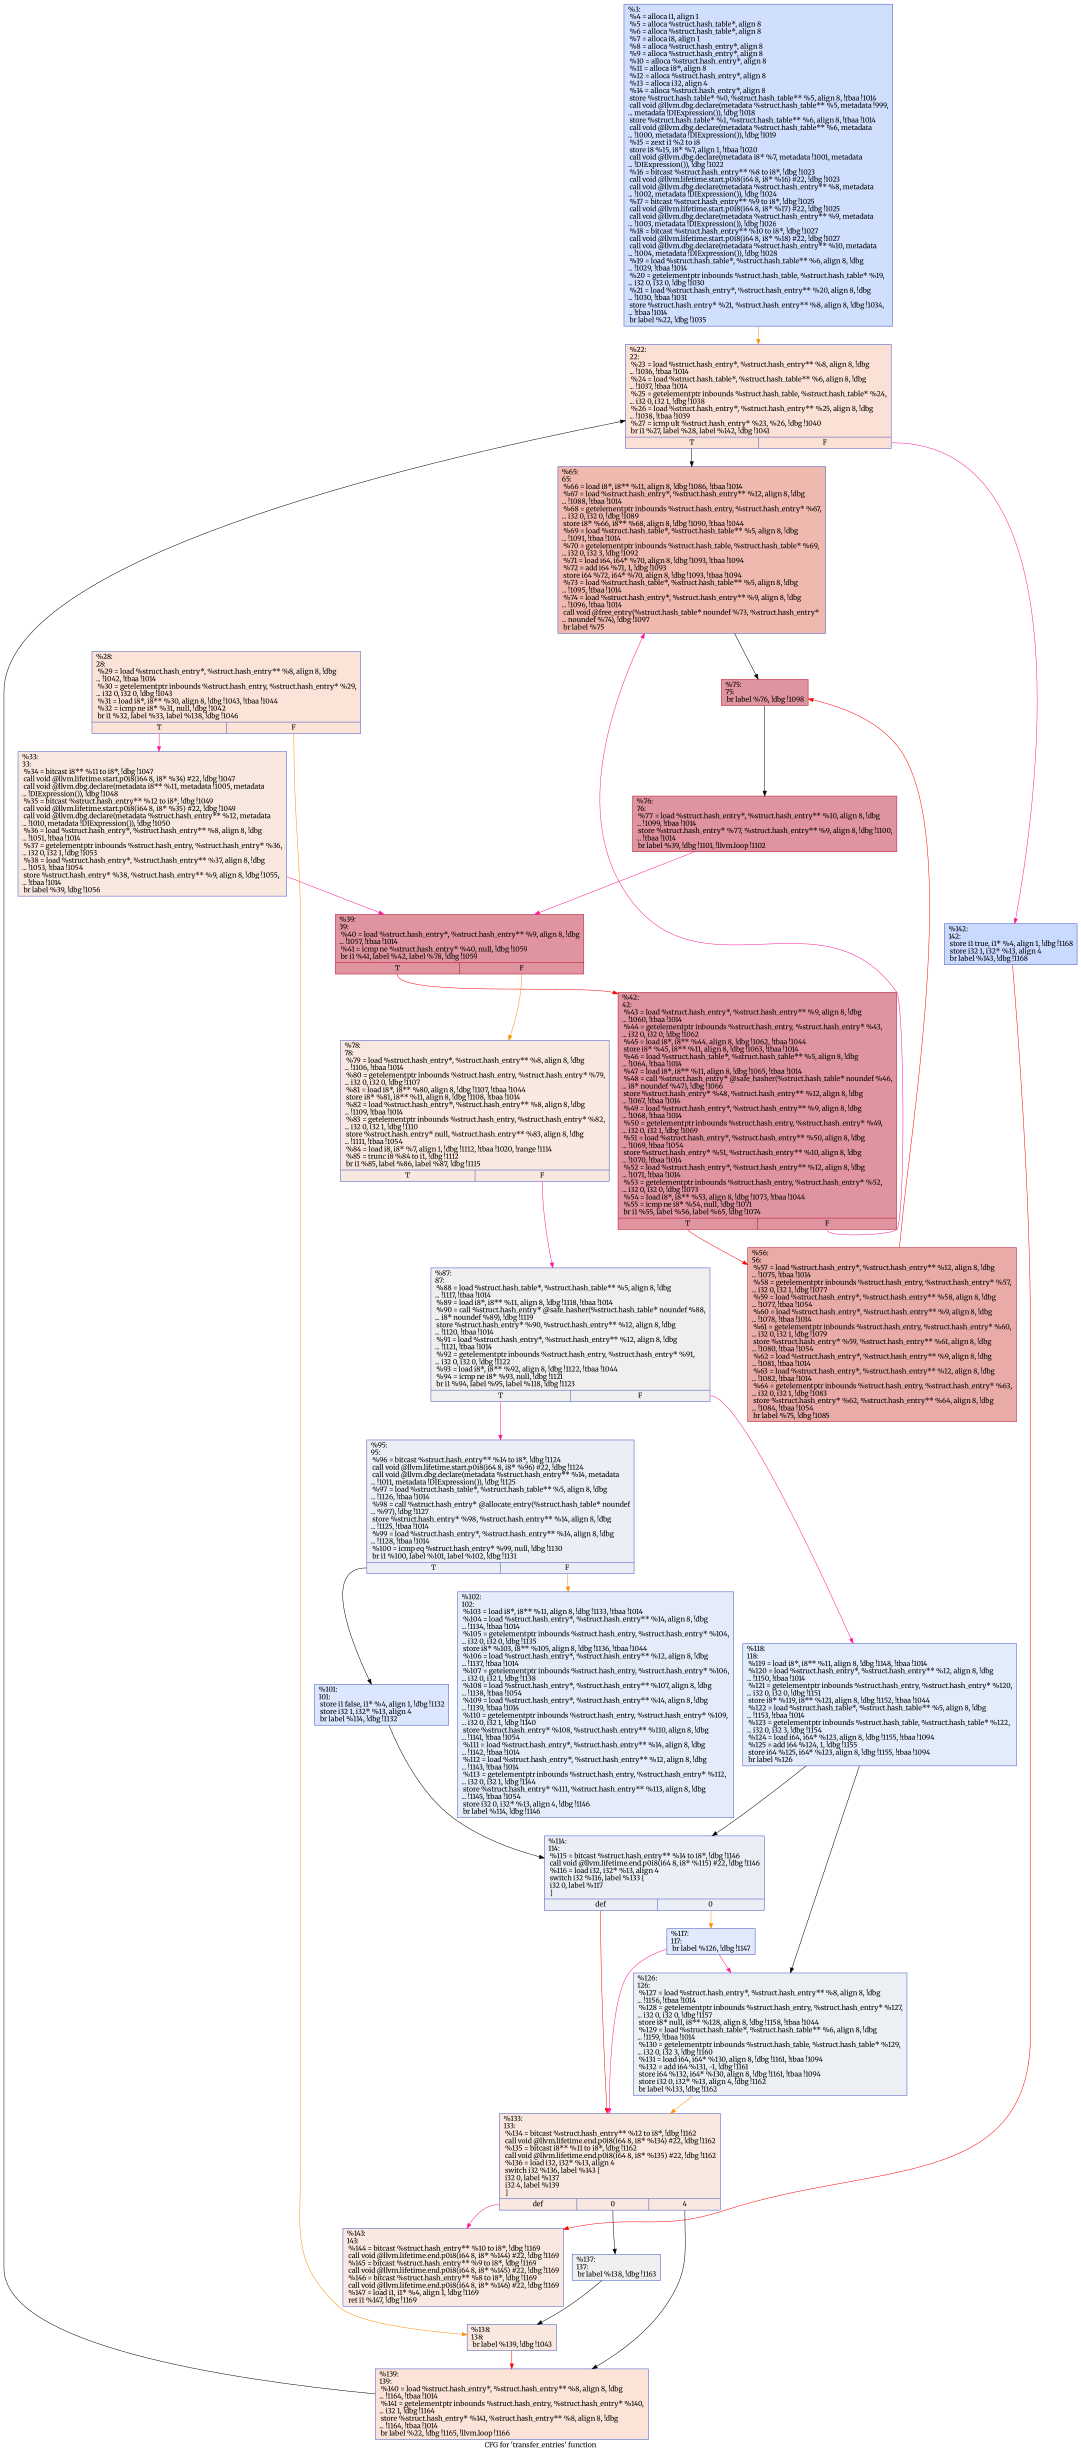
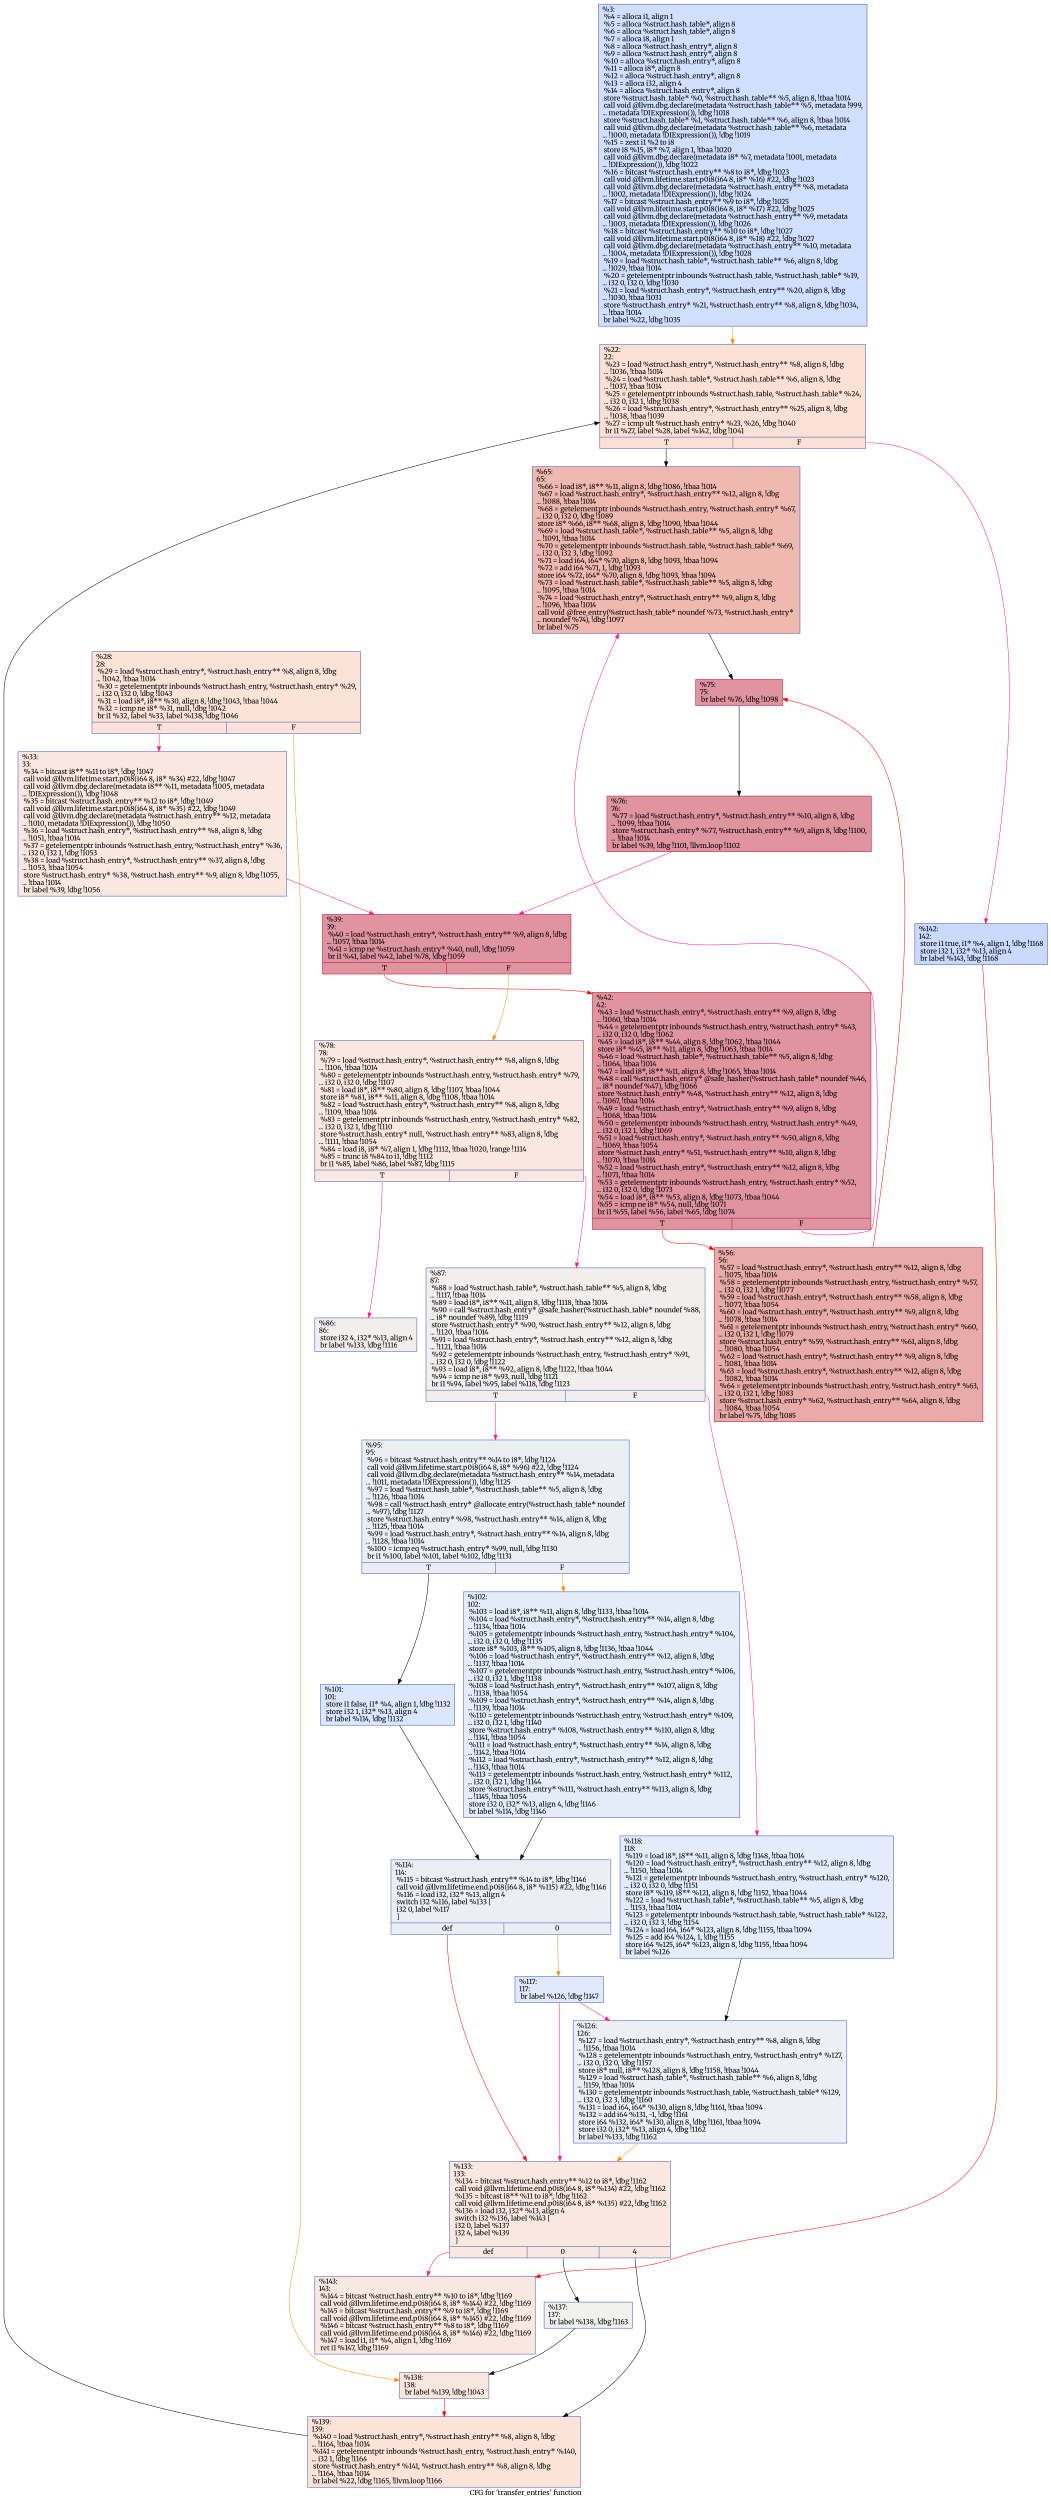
none -> (366, 1335)
(762, 1800) -> (532, 1837)
